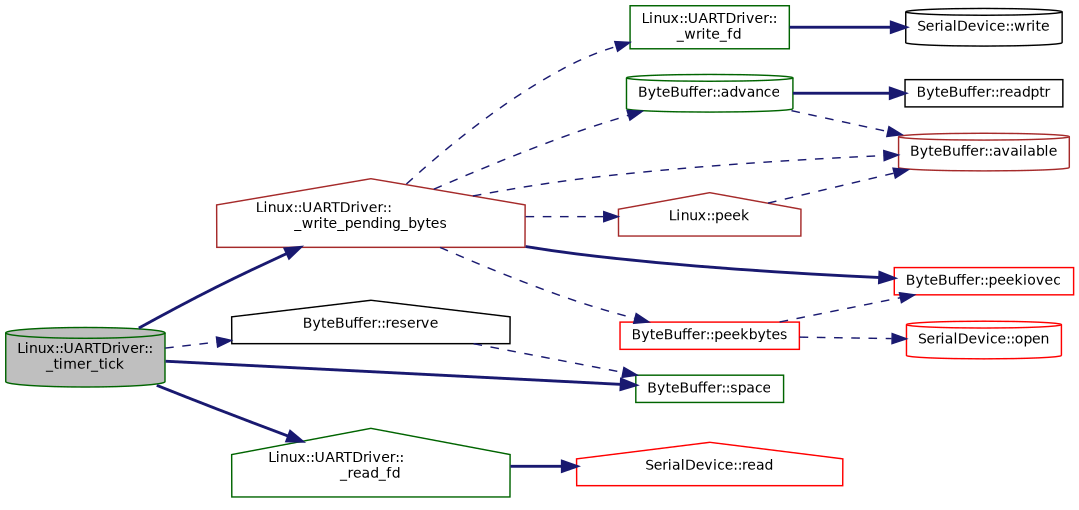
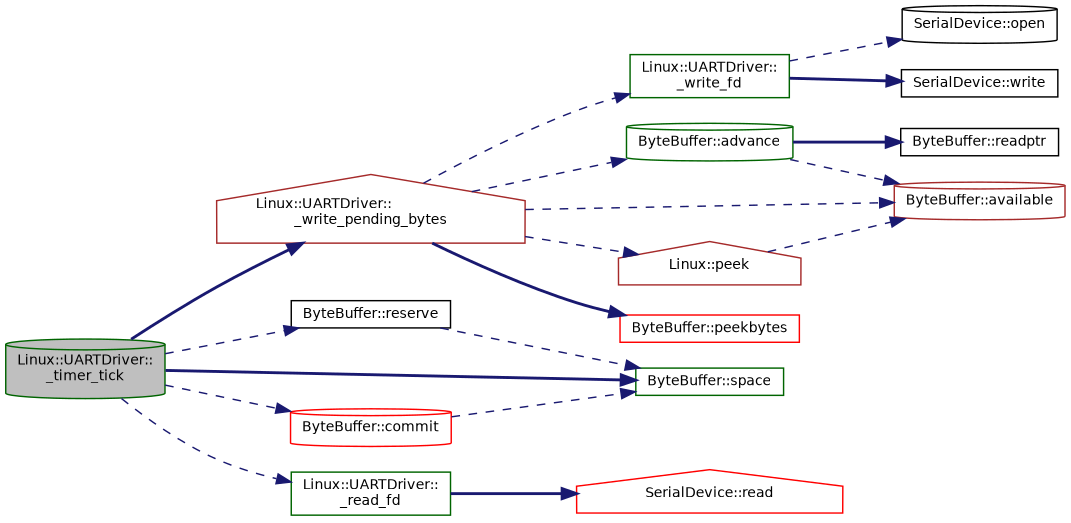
(984, 27) -> (980, 83)
(984, 281) -> none
(536, 287) -> (519, 282)
(371, 324) -> (371, 314)
(846, 338) -> (838, 52)
(984, 340) -> (980, 24)
(222, 411) -> (194, 448)
none -> (371, 428)
(371, 466) -> (371, 494)
